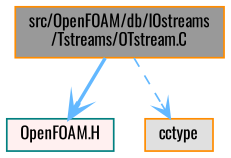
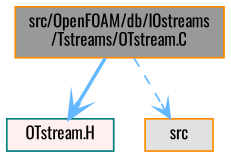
(60, 135) -> (60, 135)
(179, 135) -> (179, 135)
